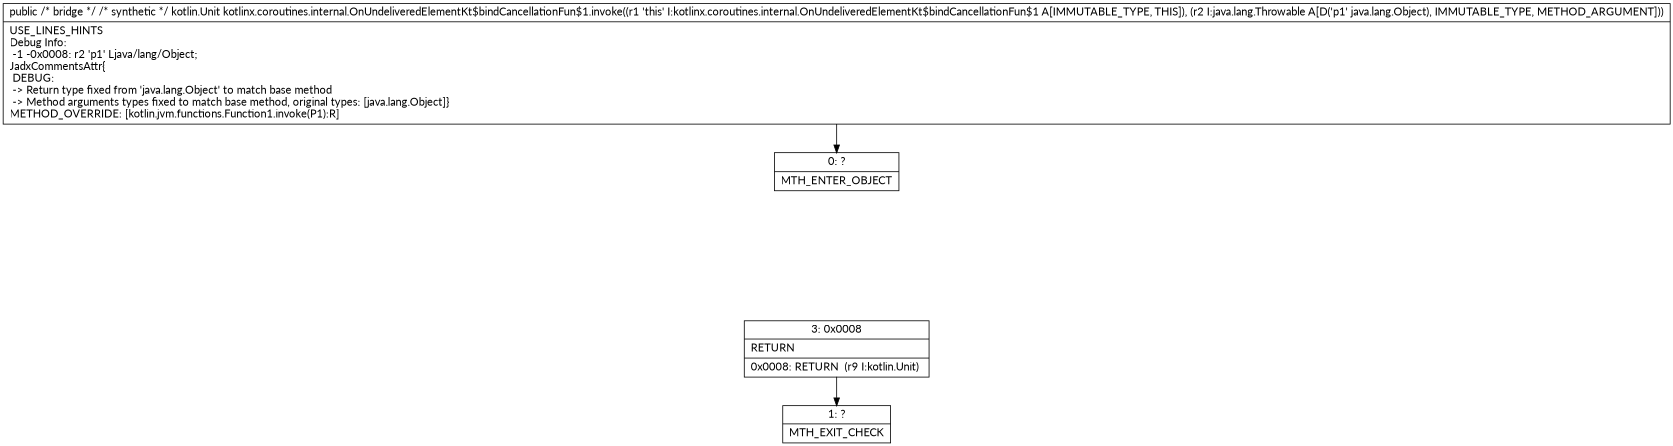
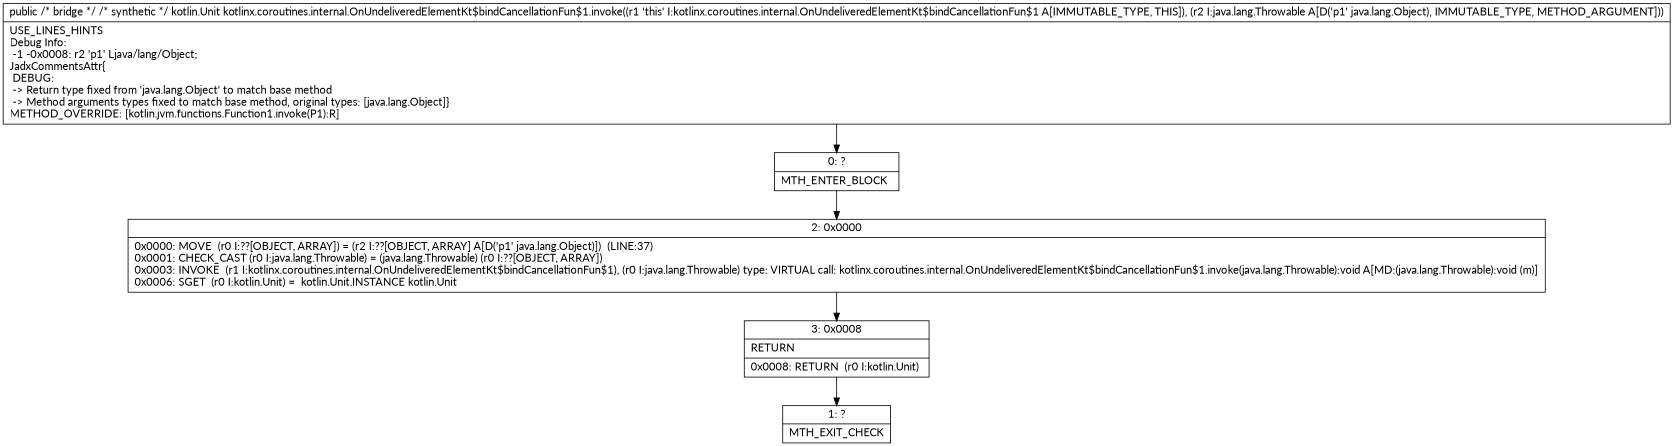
(837, 181) -> (834, 181)
none -> (837, 256)
(837, 367) -> (837, 367)
